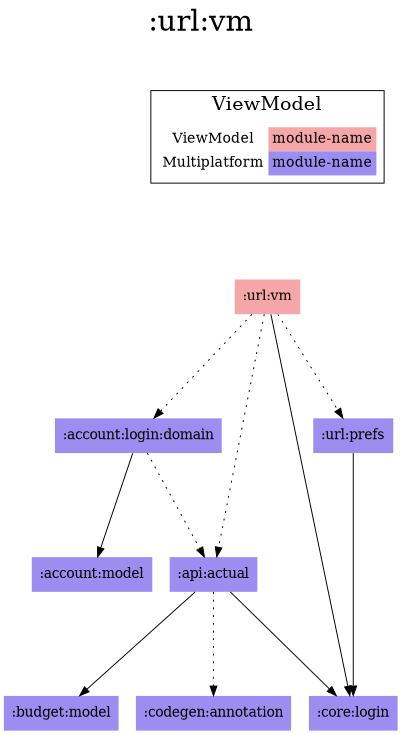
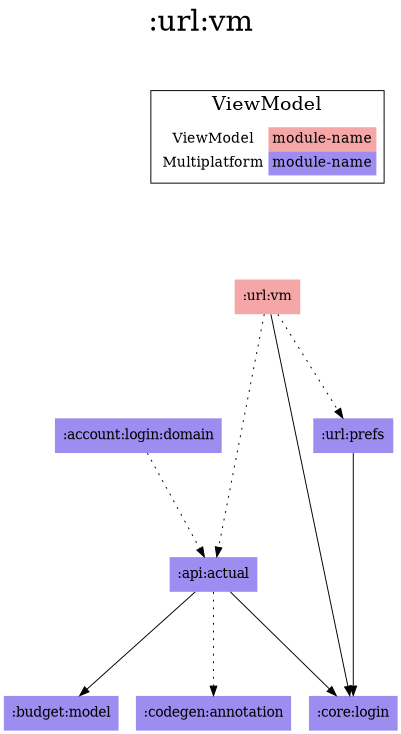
(206, 363) -> none
(92, 574) -> none
